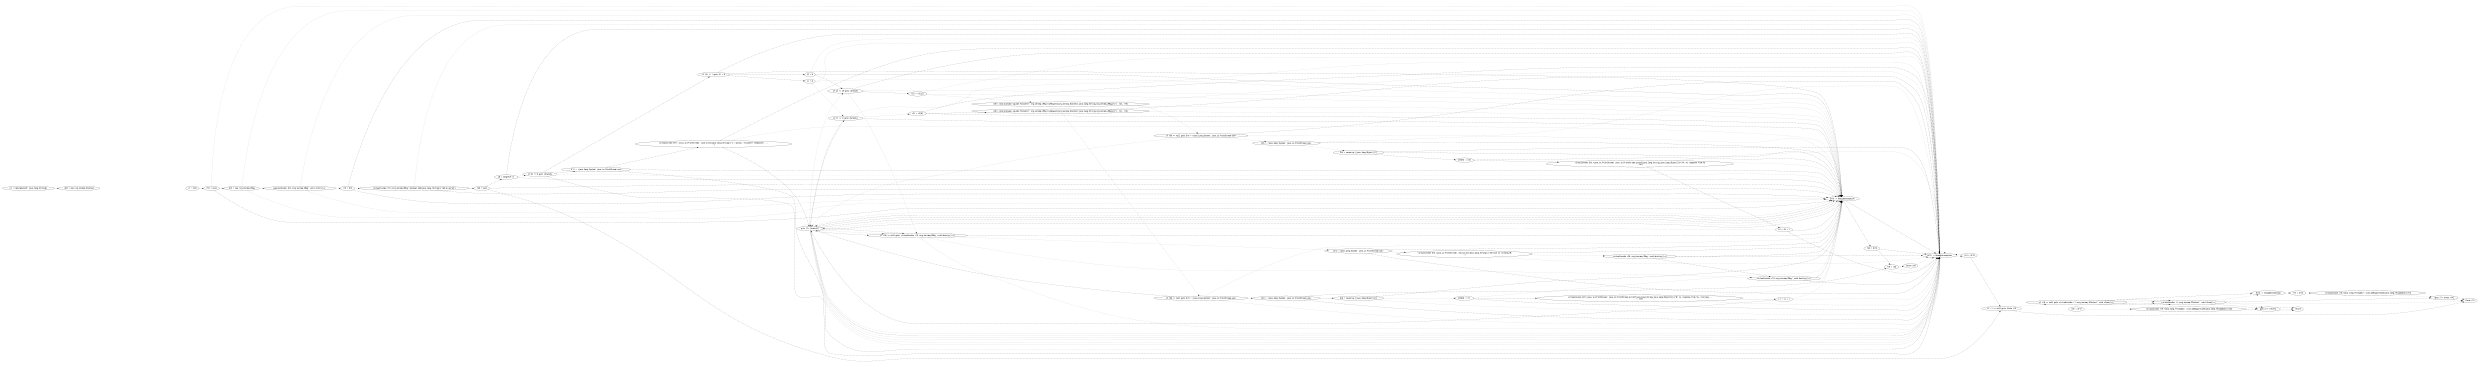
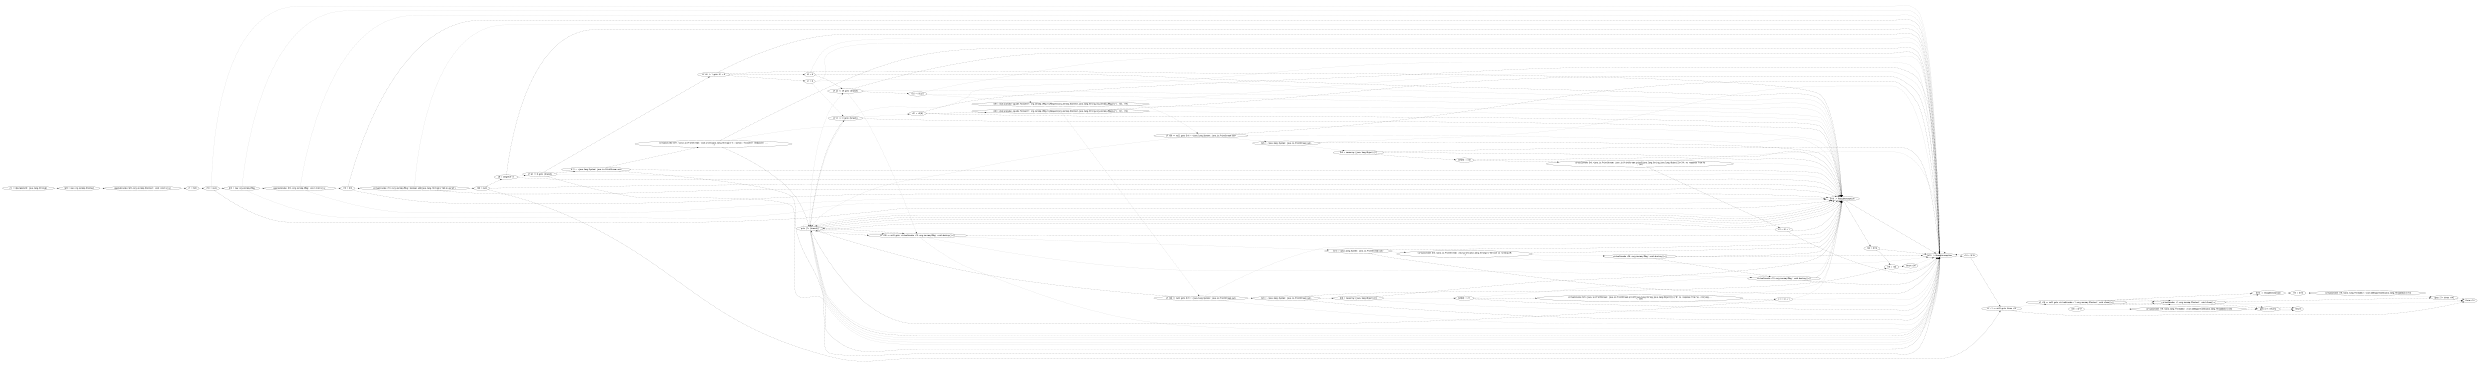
none -> (143, 188)
